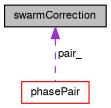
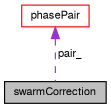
(55, 60) -> (55, 60)
